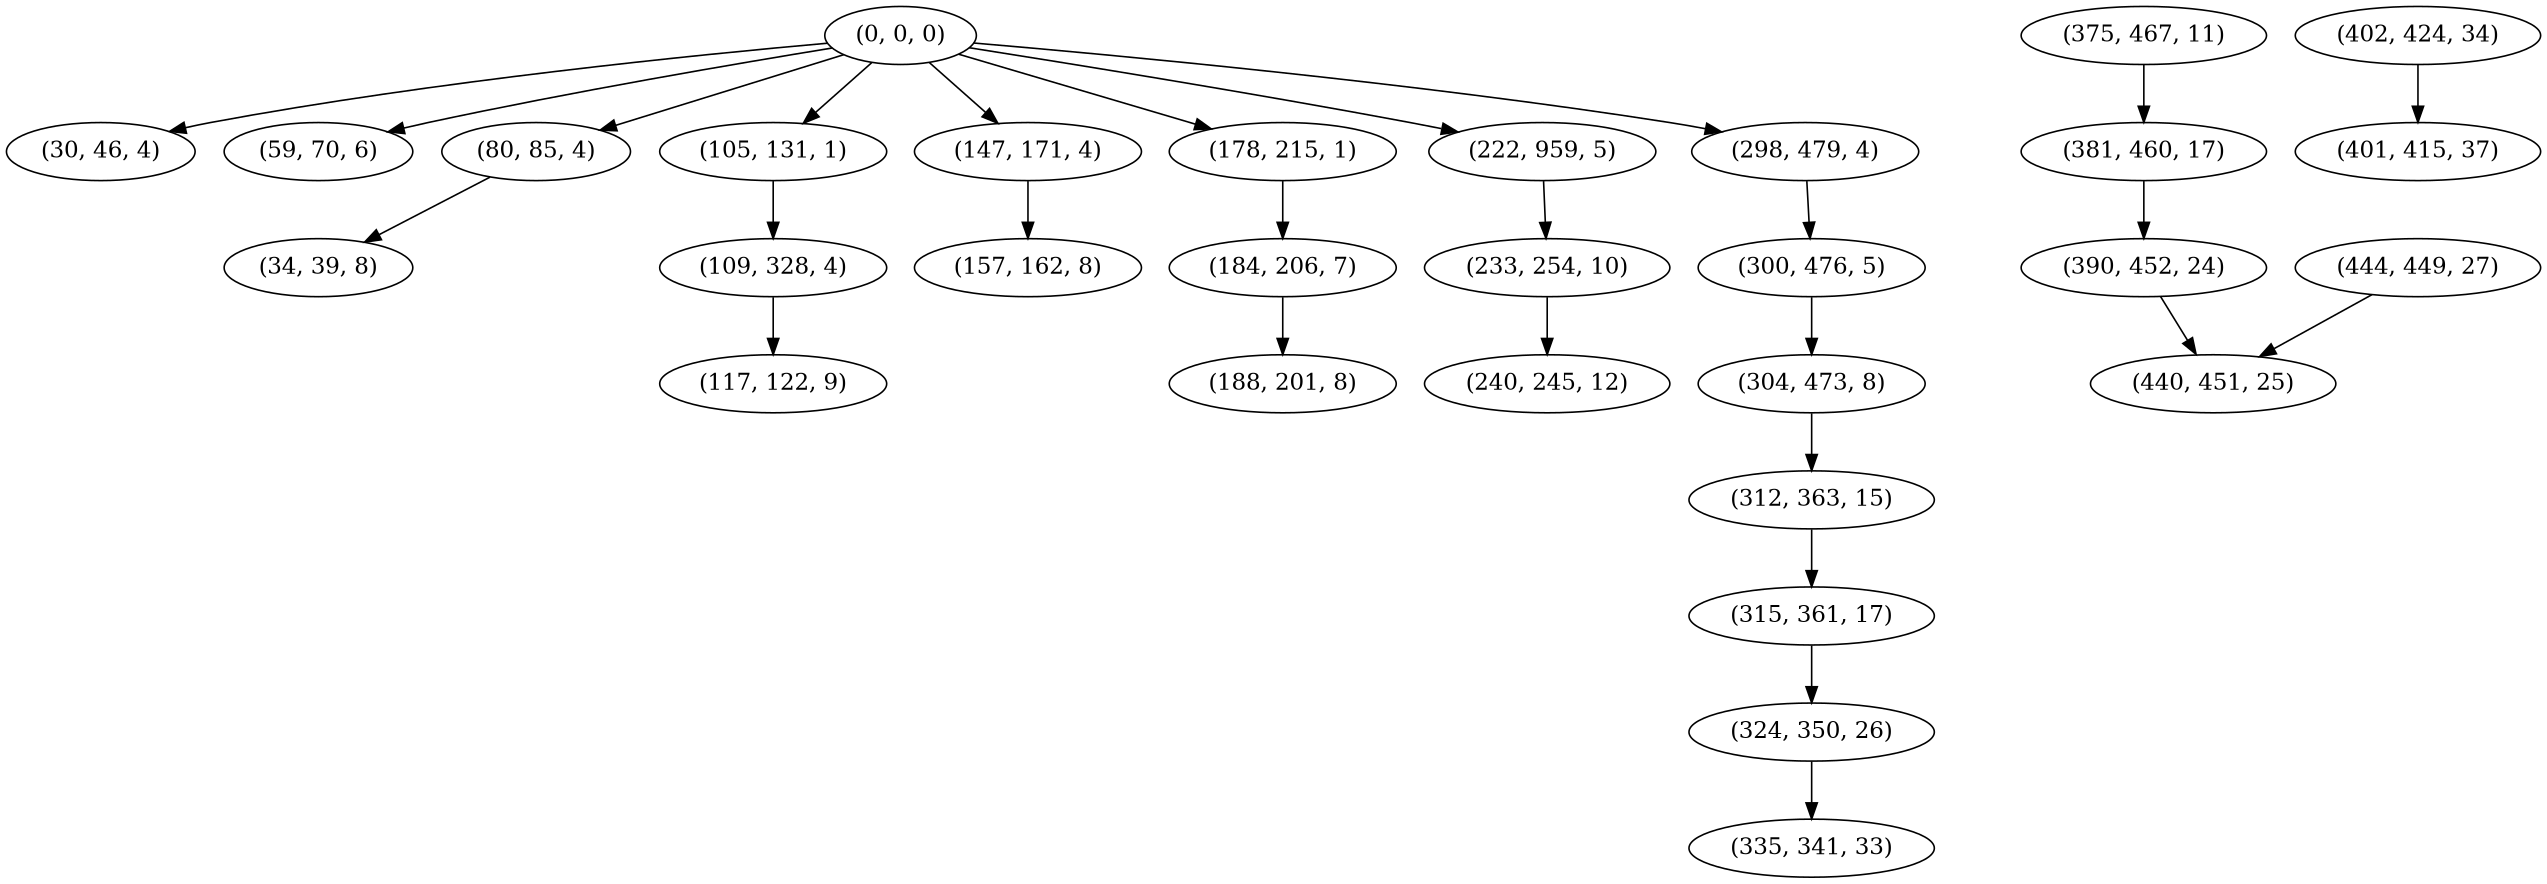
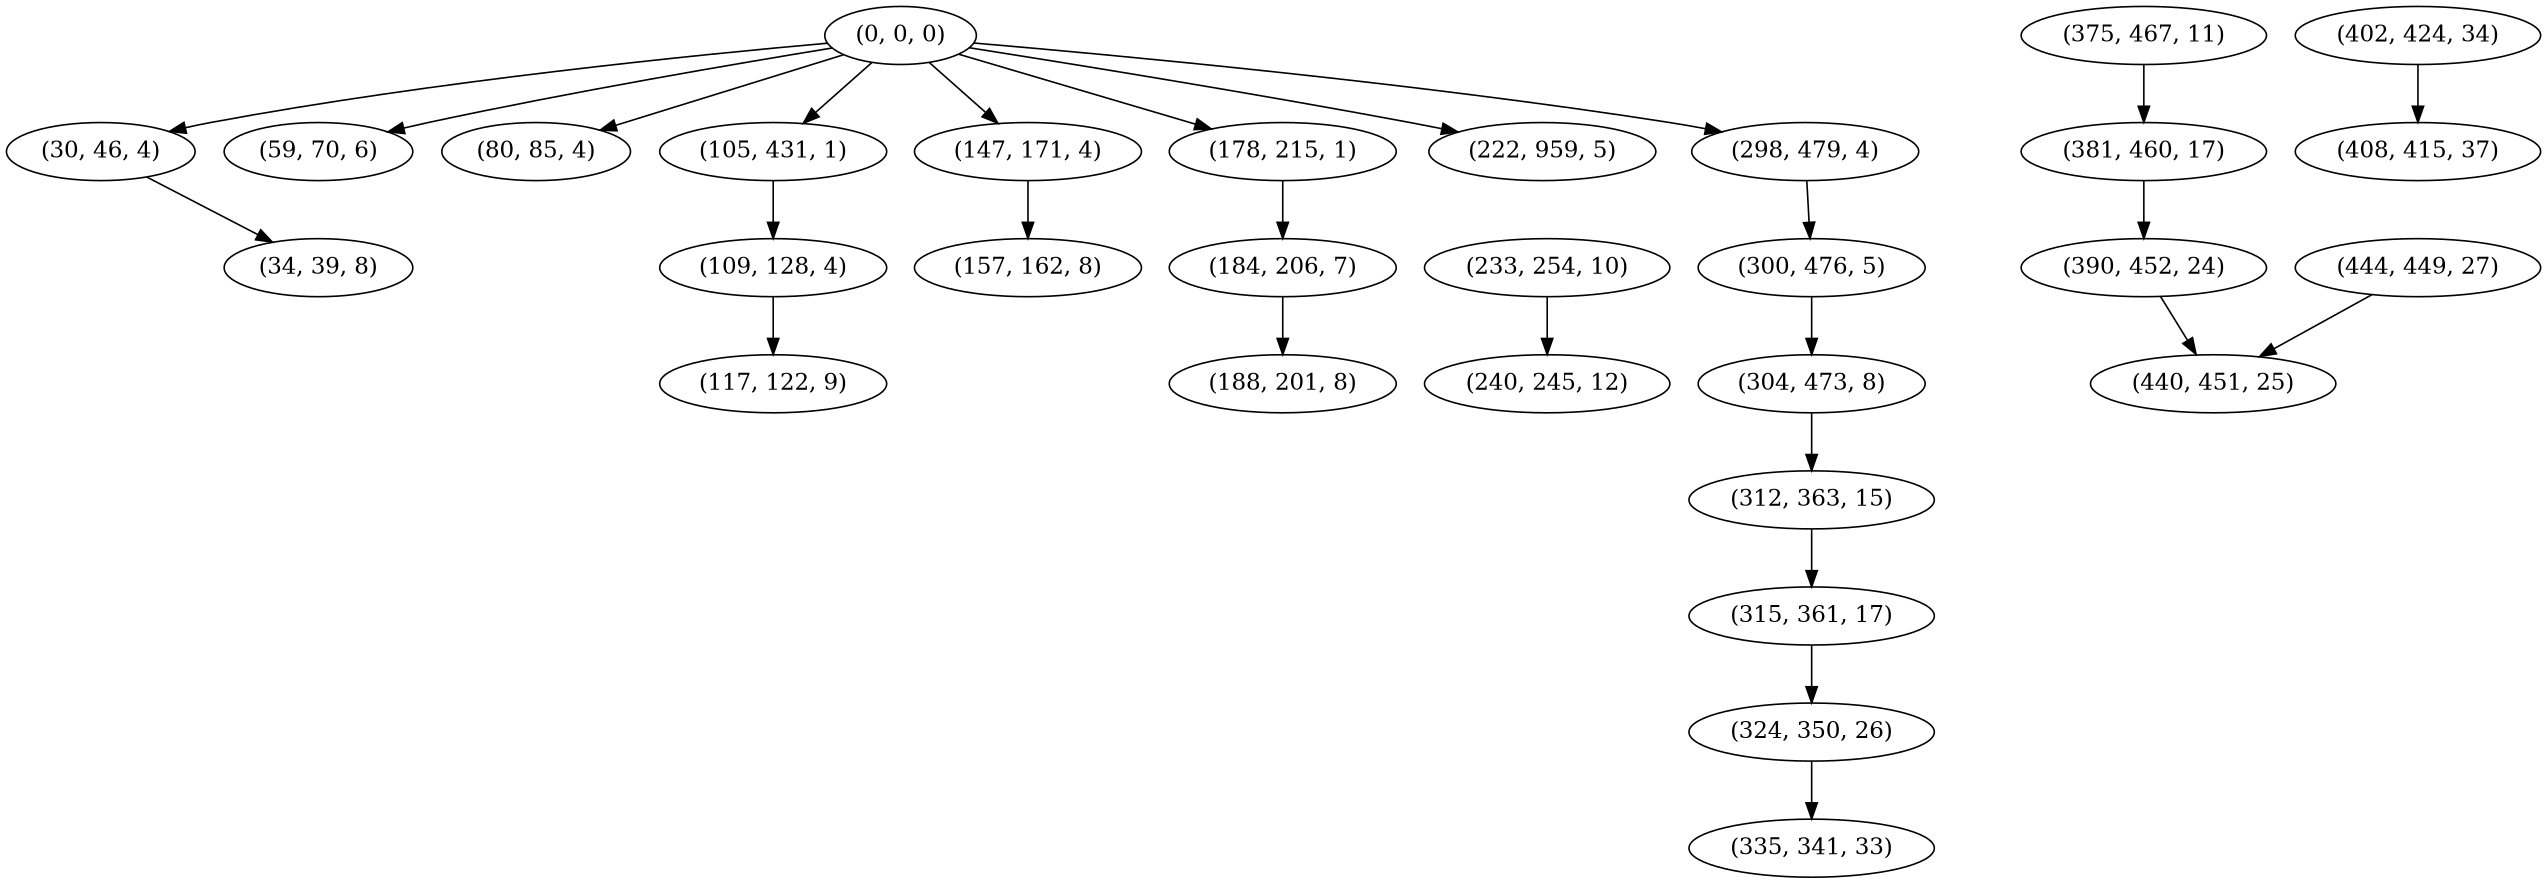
(773, 152) -> (773, 152)
(2418, 152) -> (2418, 152)
(1544, 202) -> none
(435, 206) -> (202, 206)
(773, 268) -> (773, 268)
